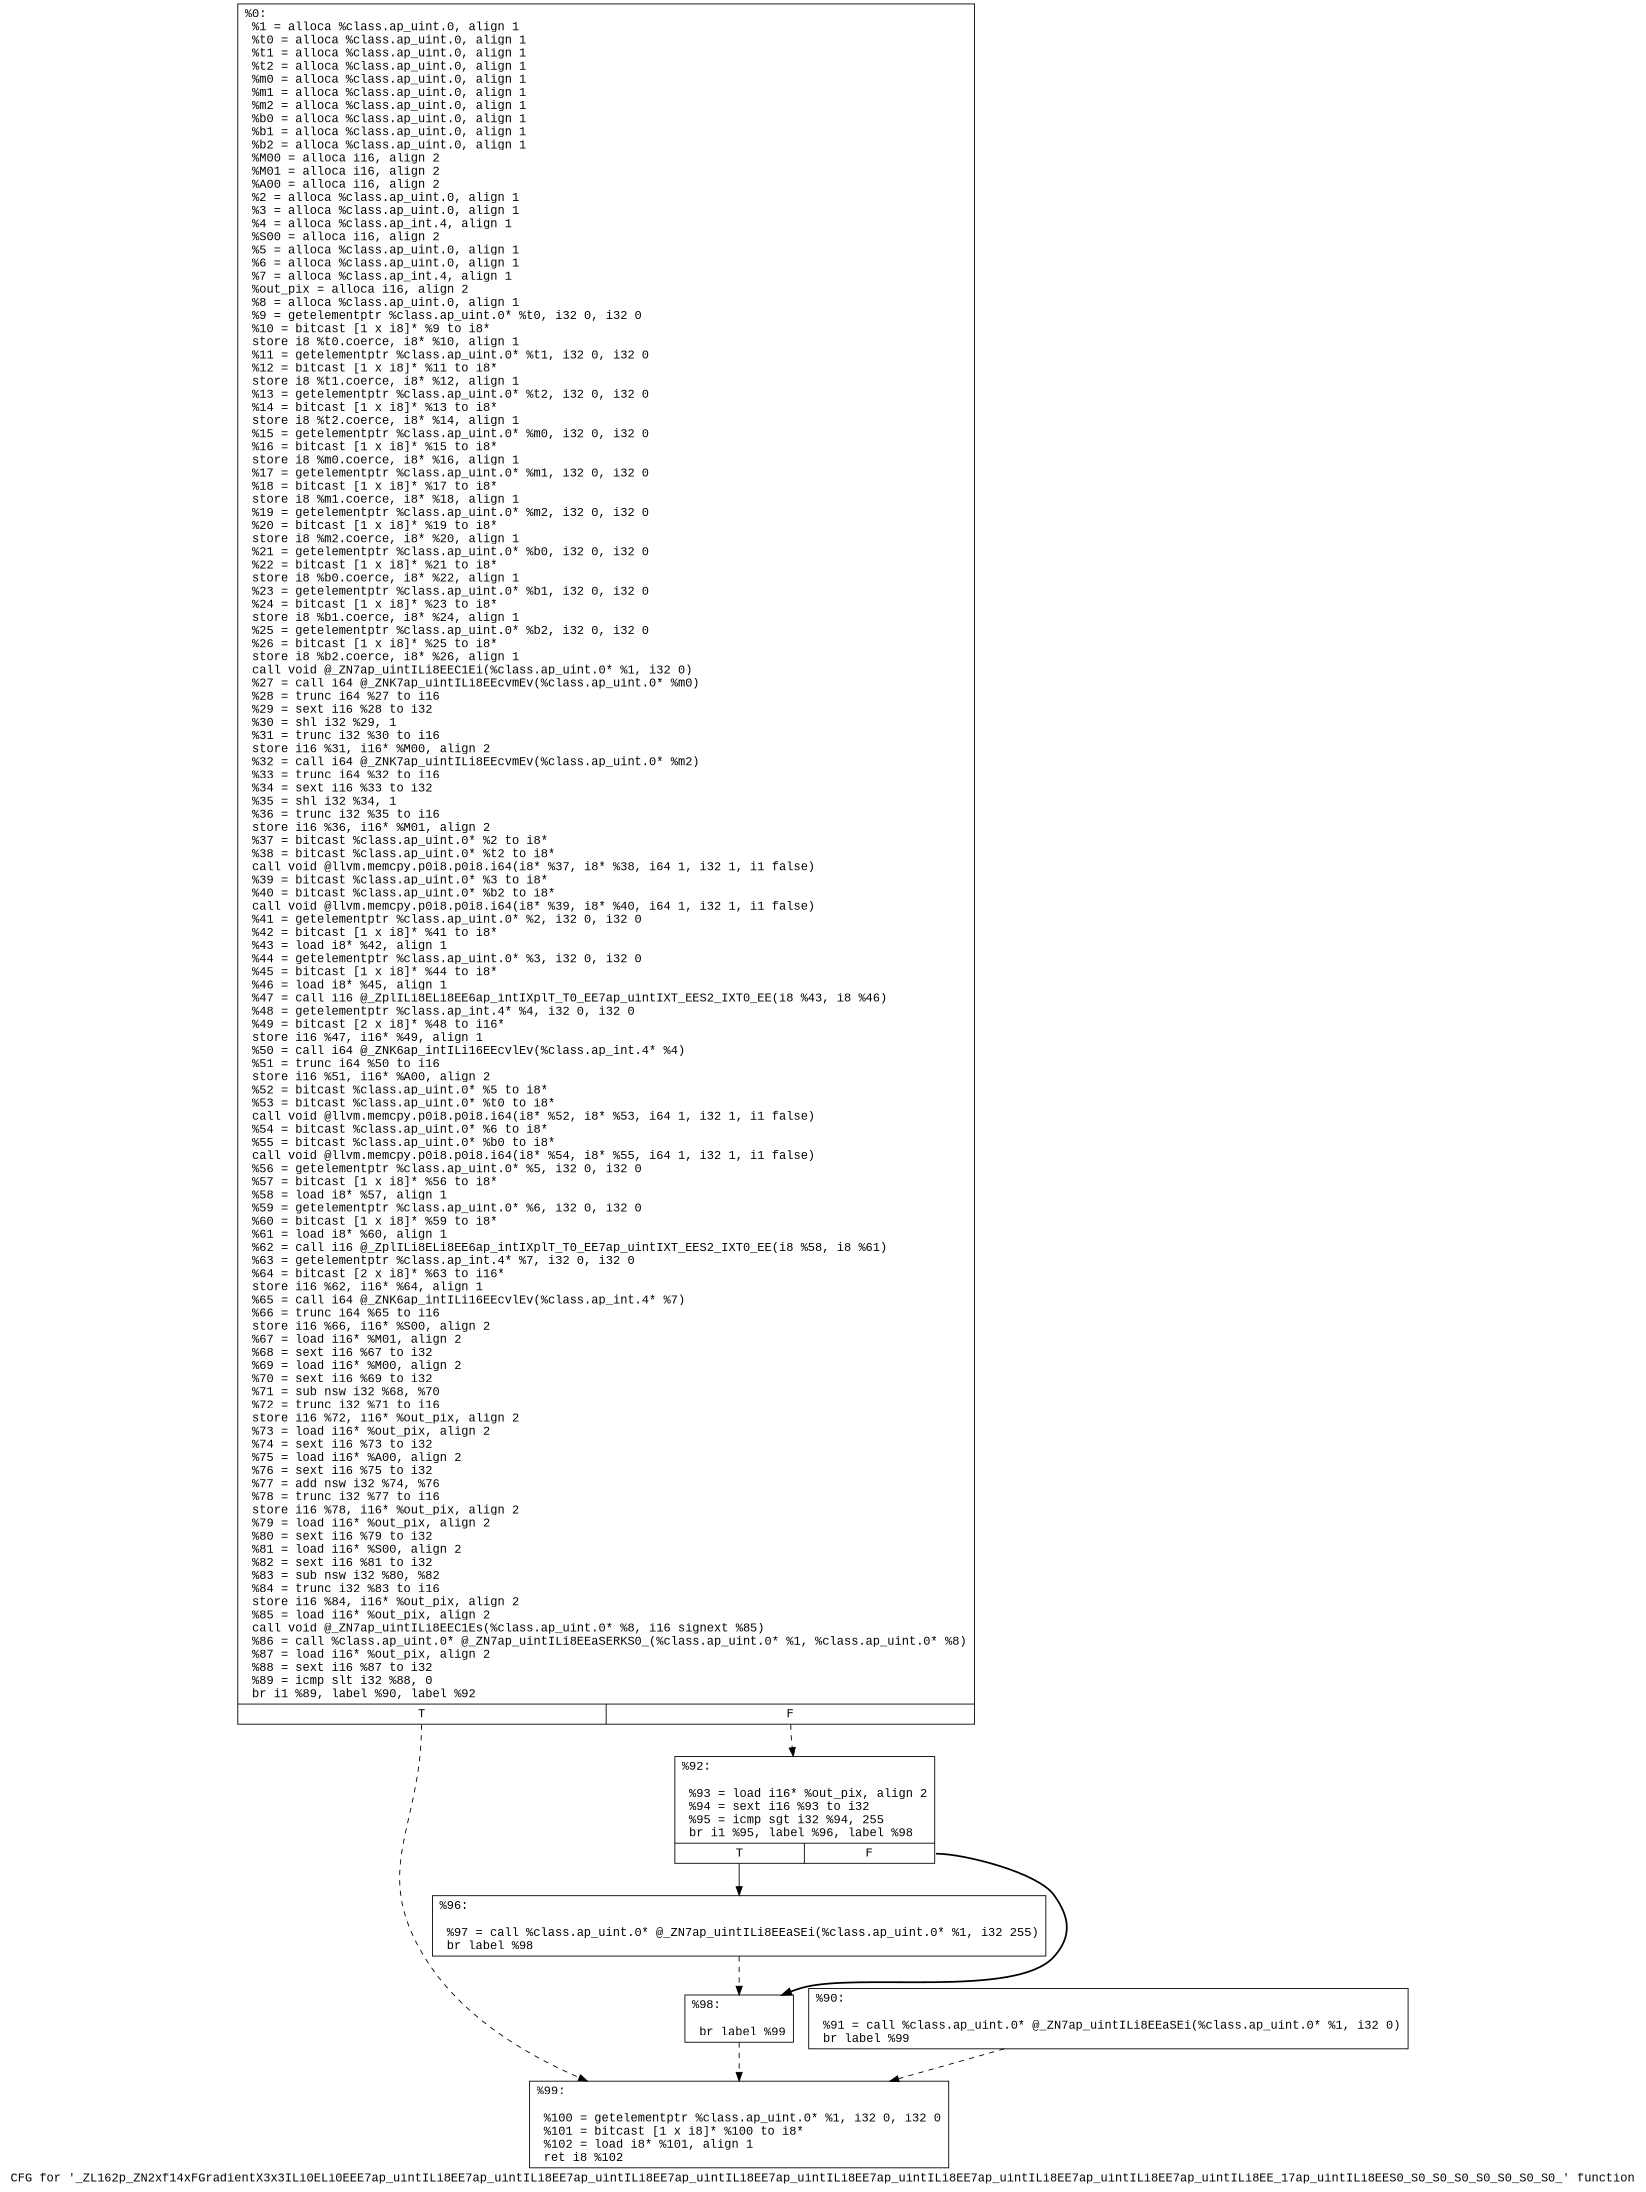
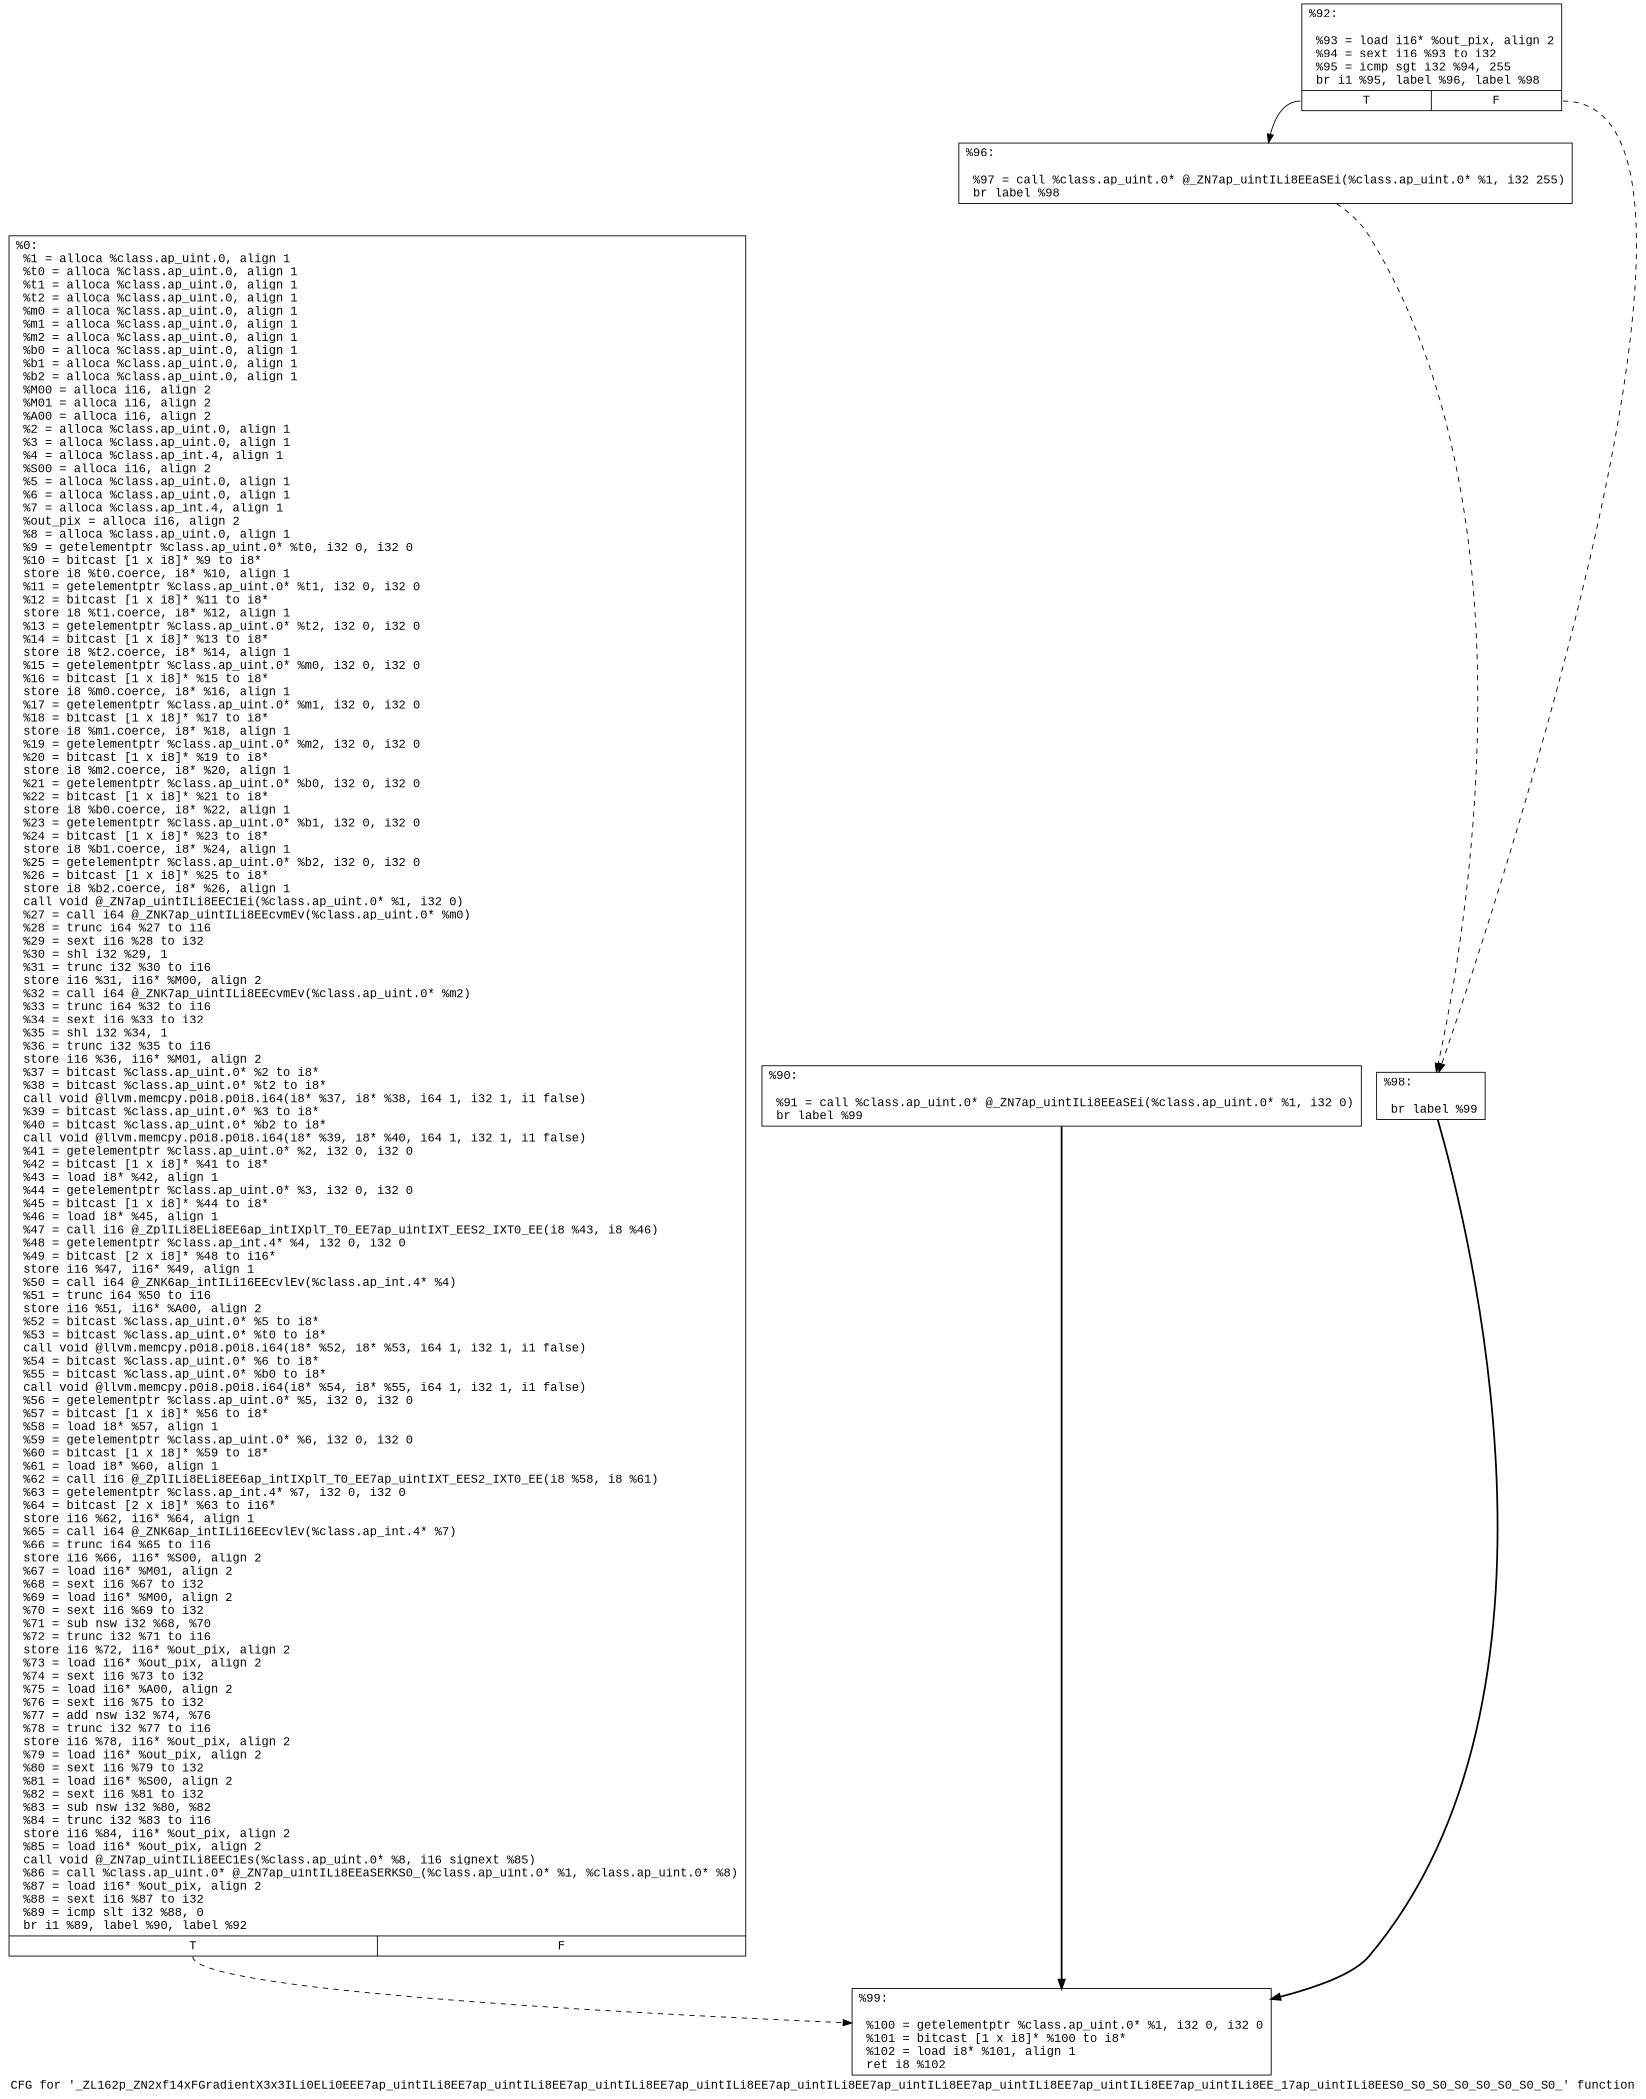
(791, 1736) -> none
(1021, 1973) -> (1585, 575)
(739, 2057) -> (1495, 1599)
(951, 2064) -> (1062, 1553)
